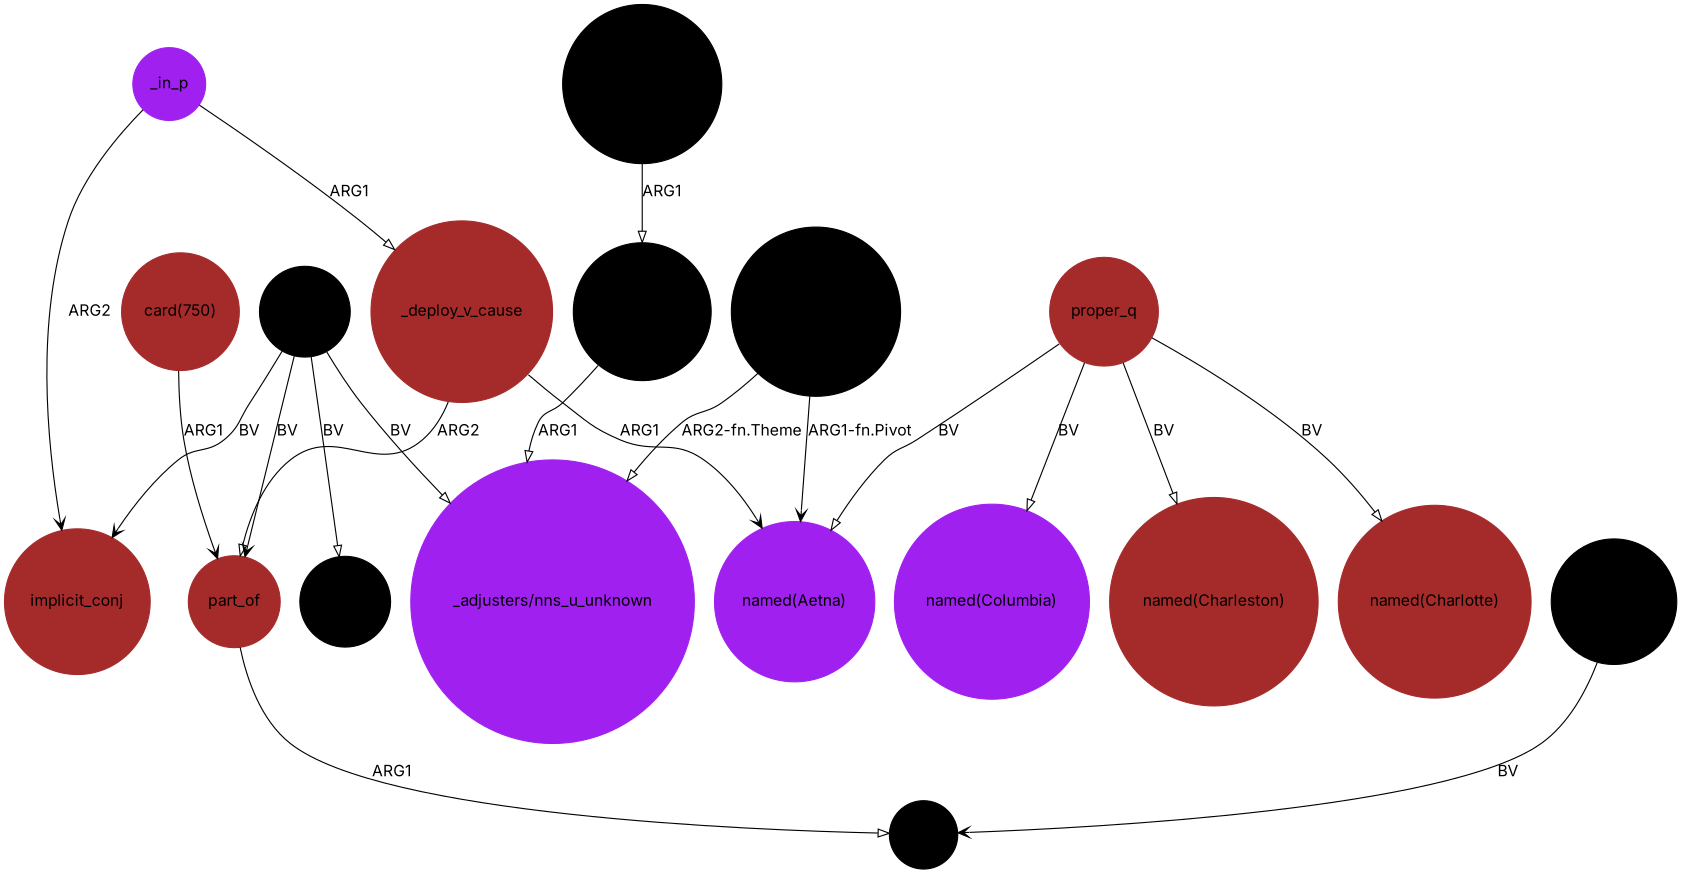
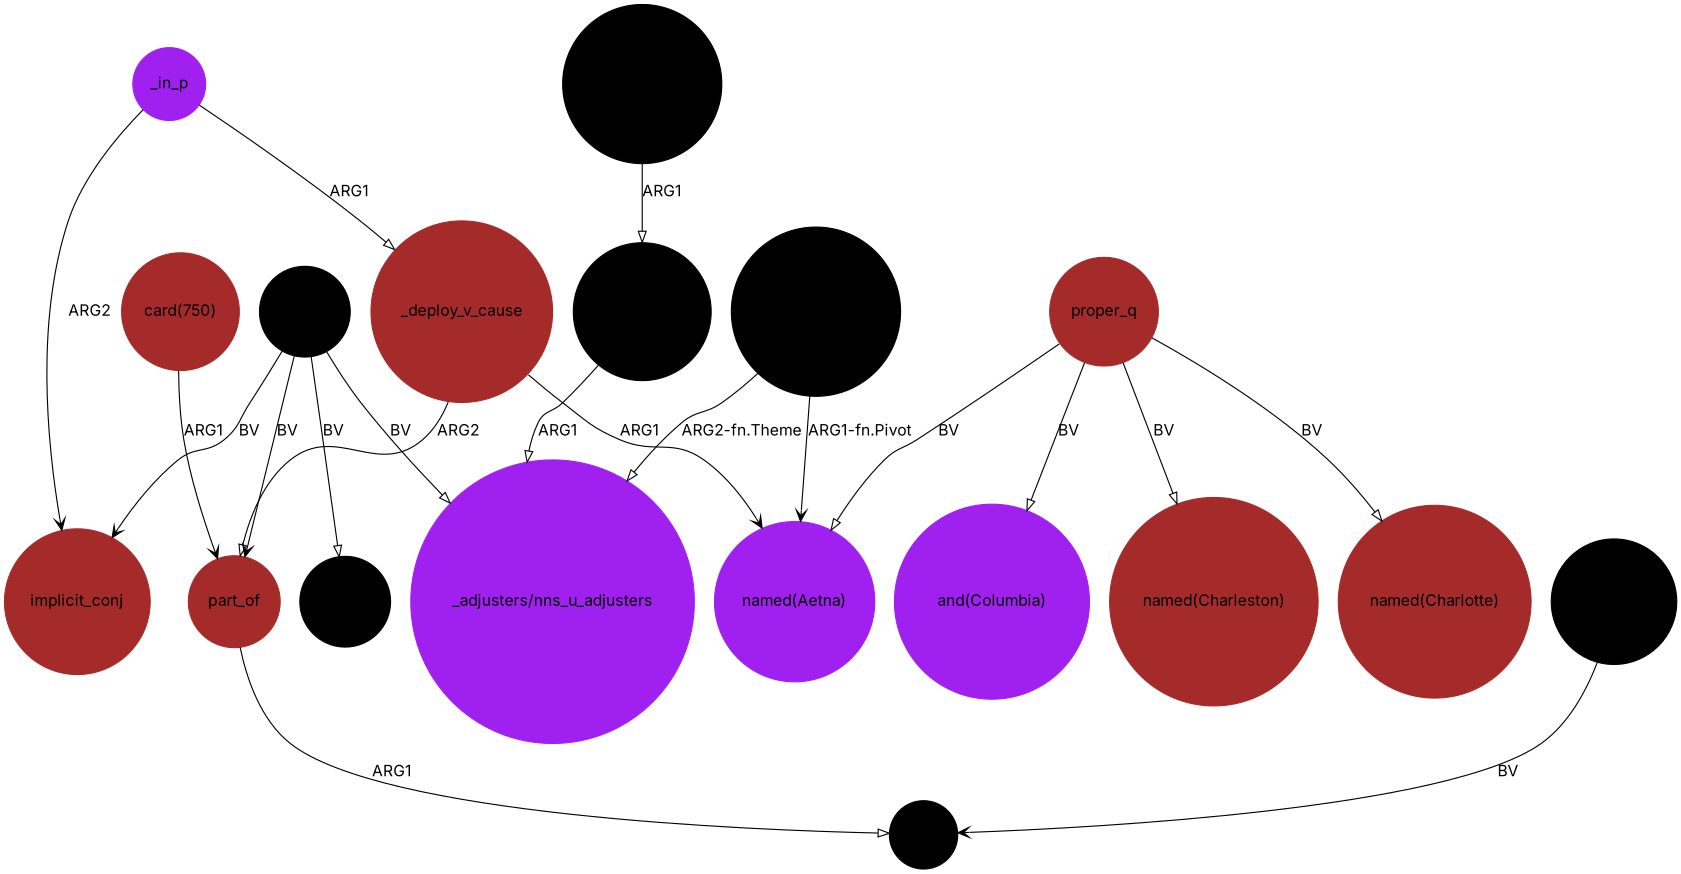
(553, 602) -> (553, 602)
(992, 602) -> (992, 602)
